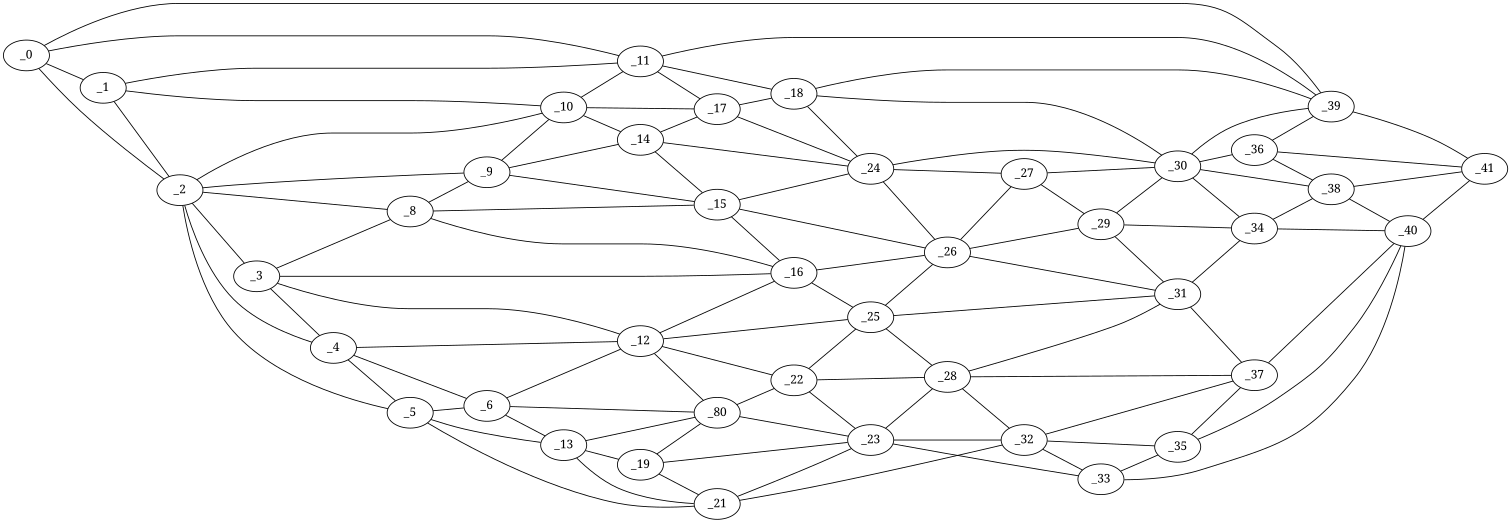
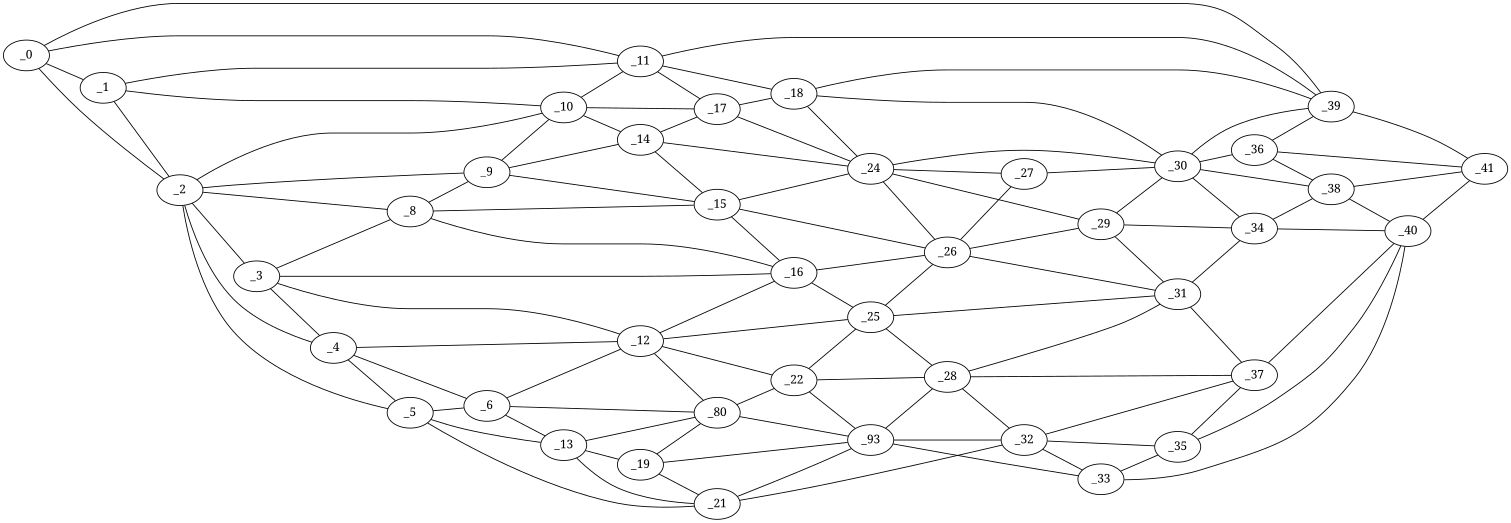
(1063, 199) -> (986, 197)
(871, 440) -> (871, 440)
